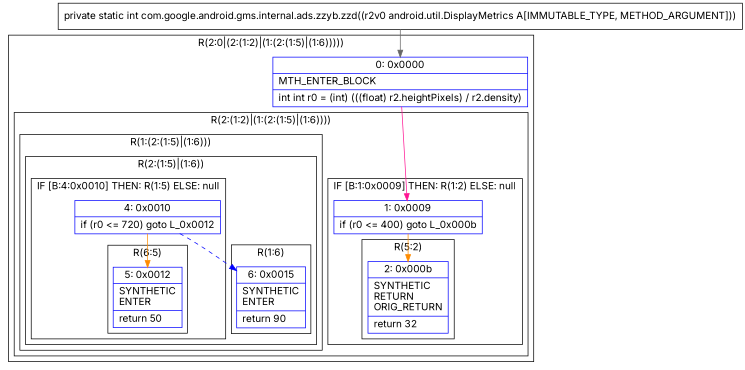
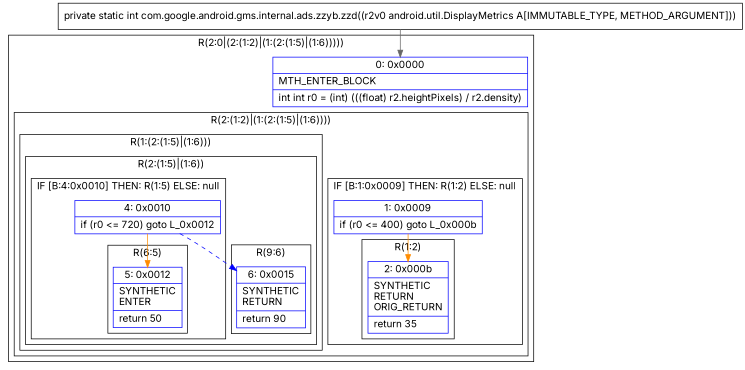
(404, 150) -> none
(408, 248) -> (408, 248)
(271, 253) -> (271, 253)
(259, 302) -> (263, 302)
(395, 324) -> (395, 324)
